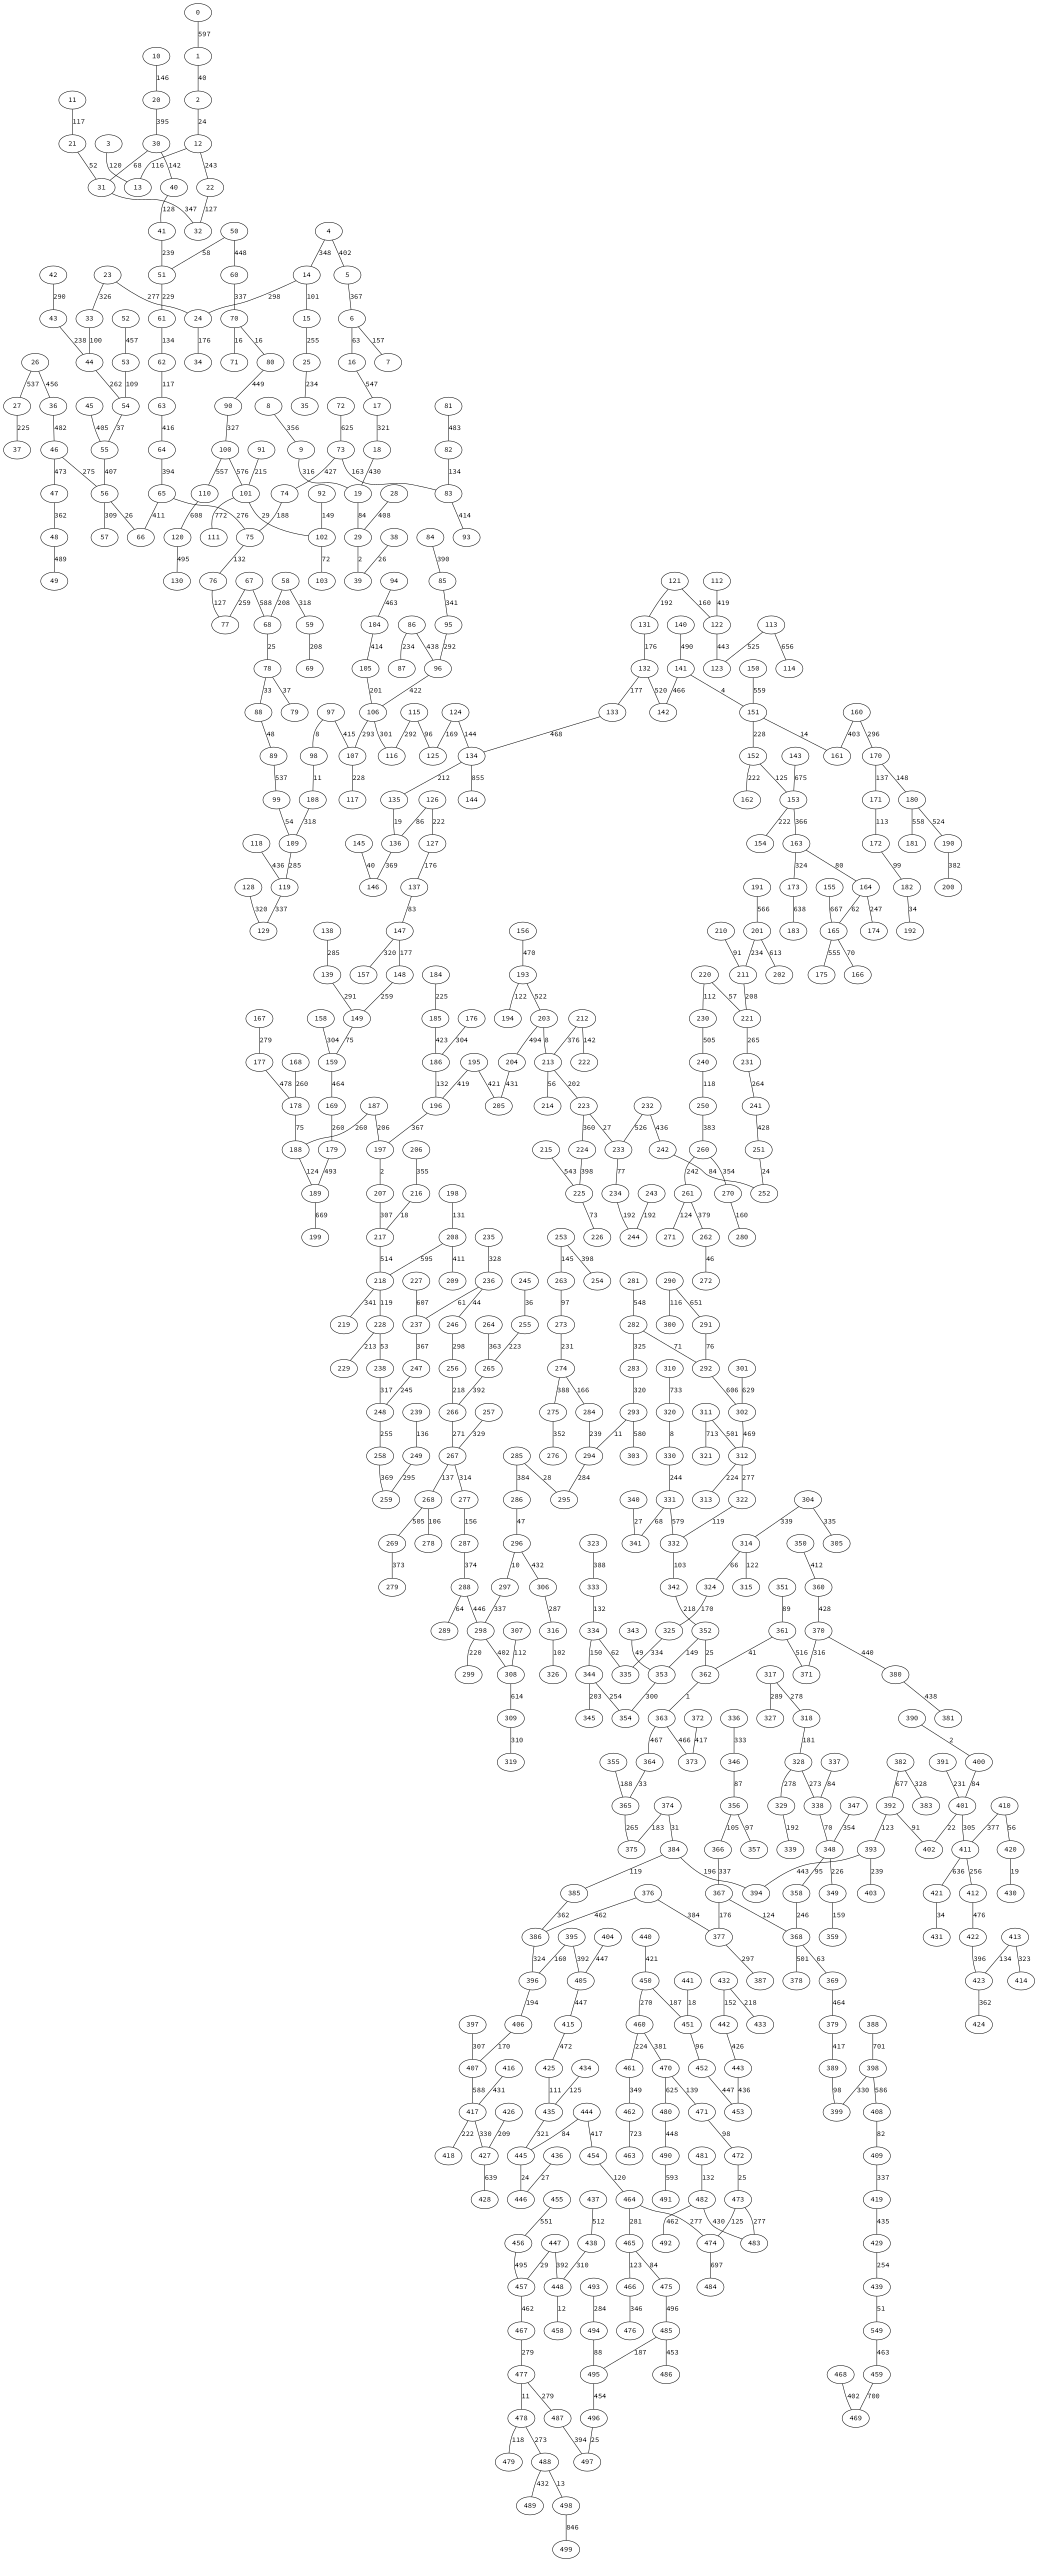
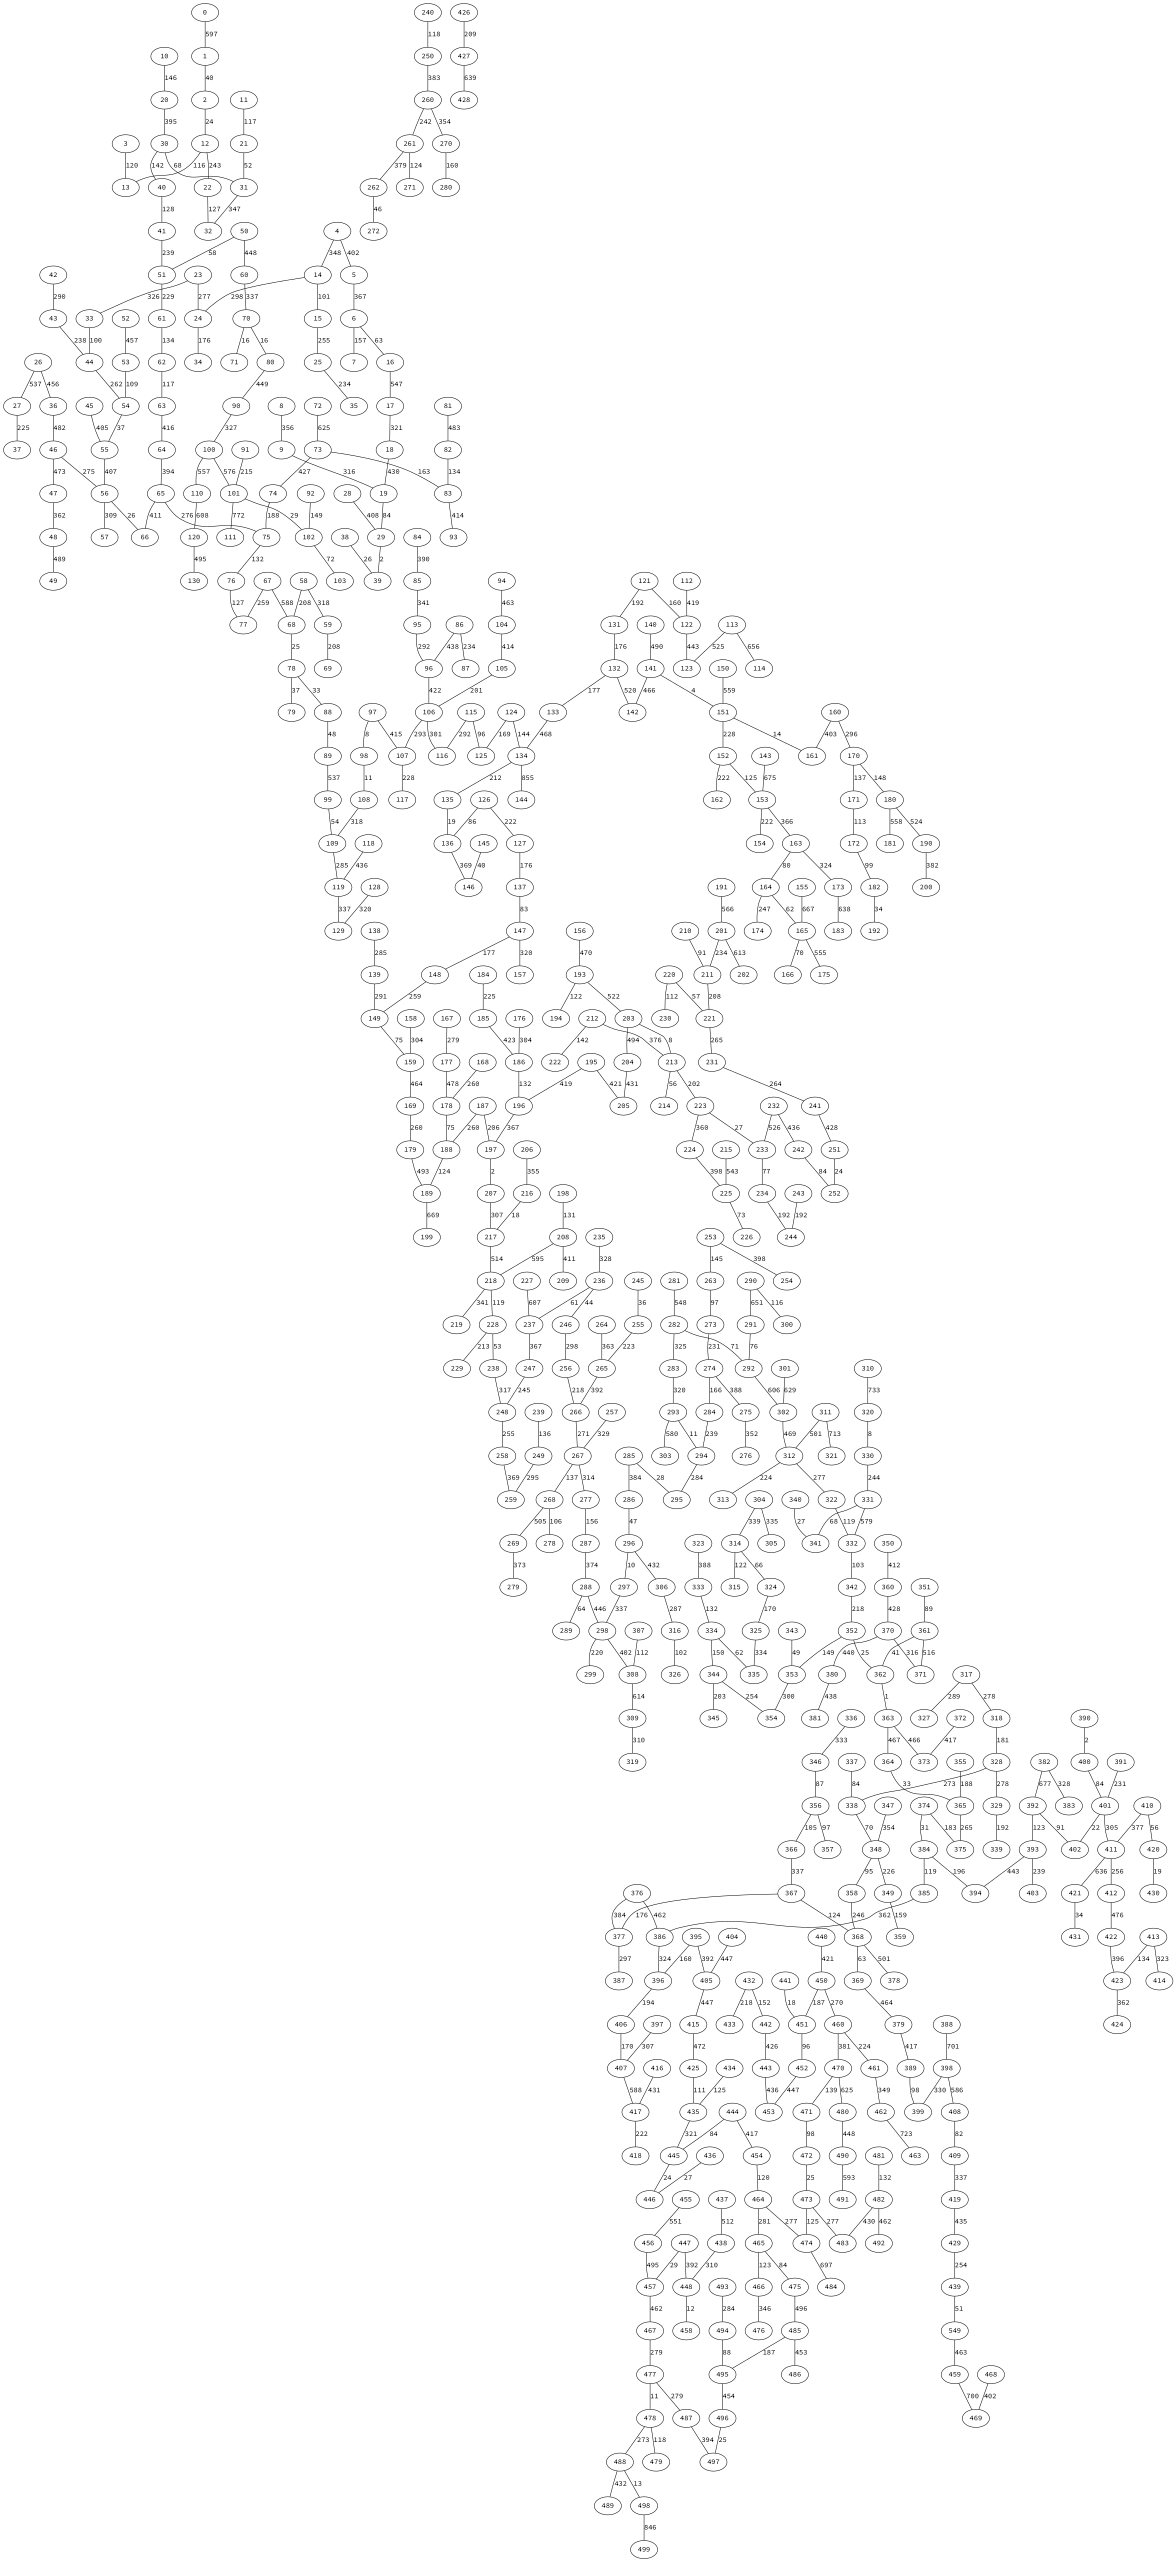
(703, 1040) -> none
(479, 2134) -> none
